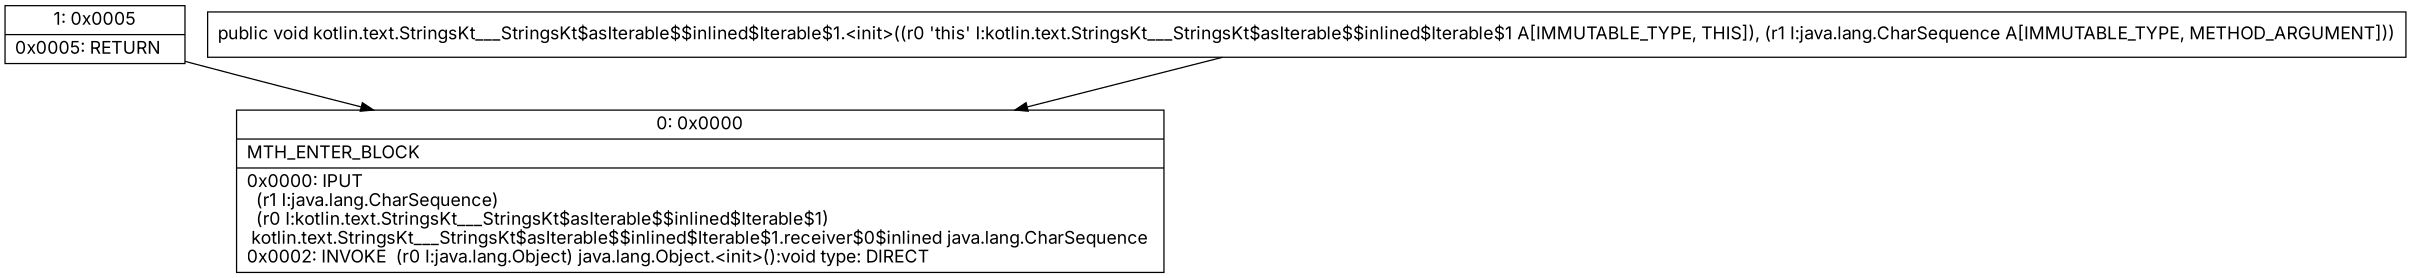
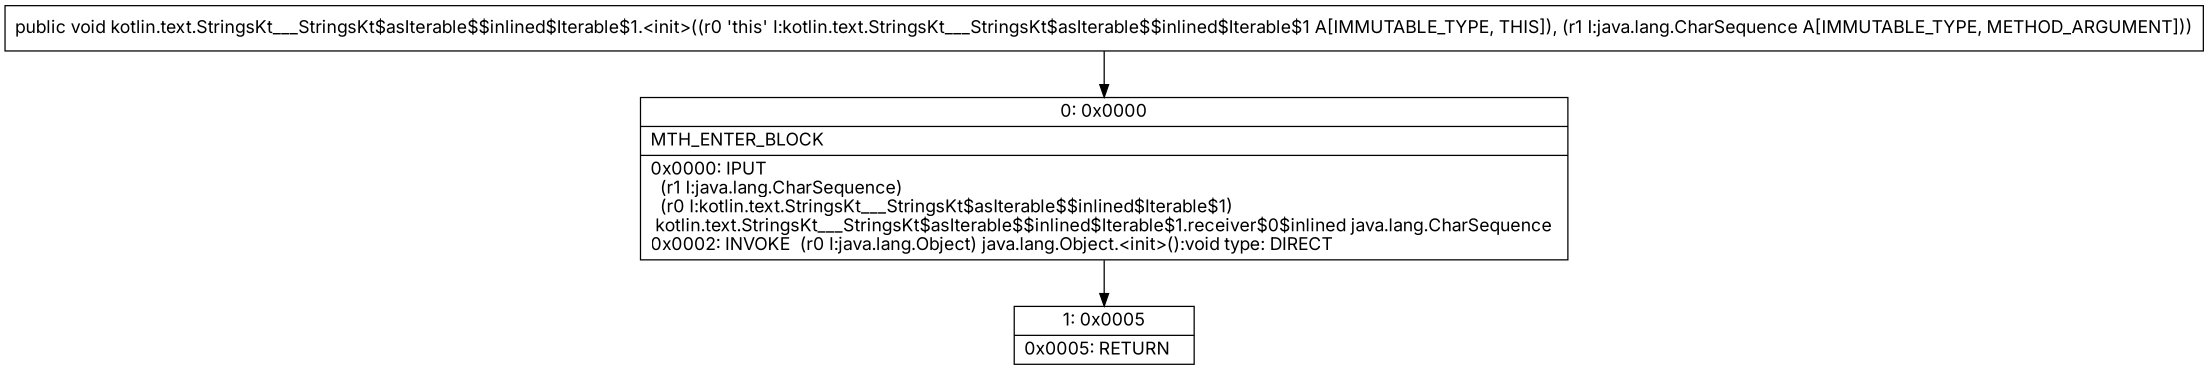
(273, 84) -> (1104, 277)
